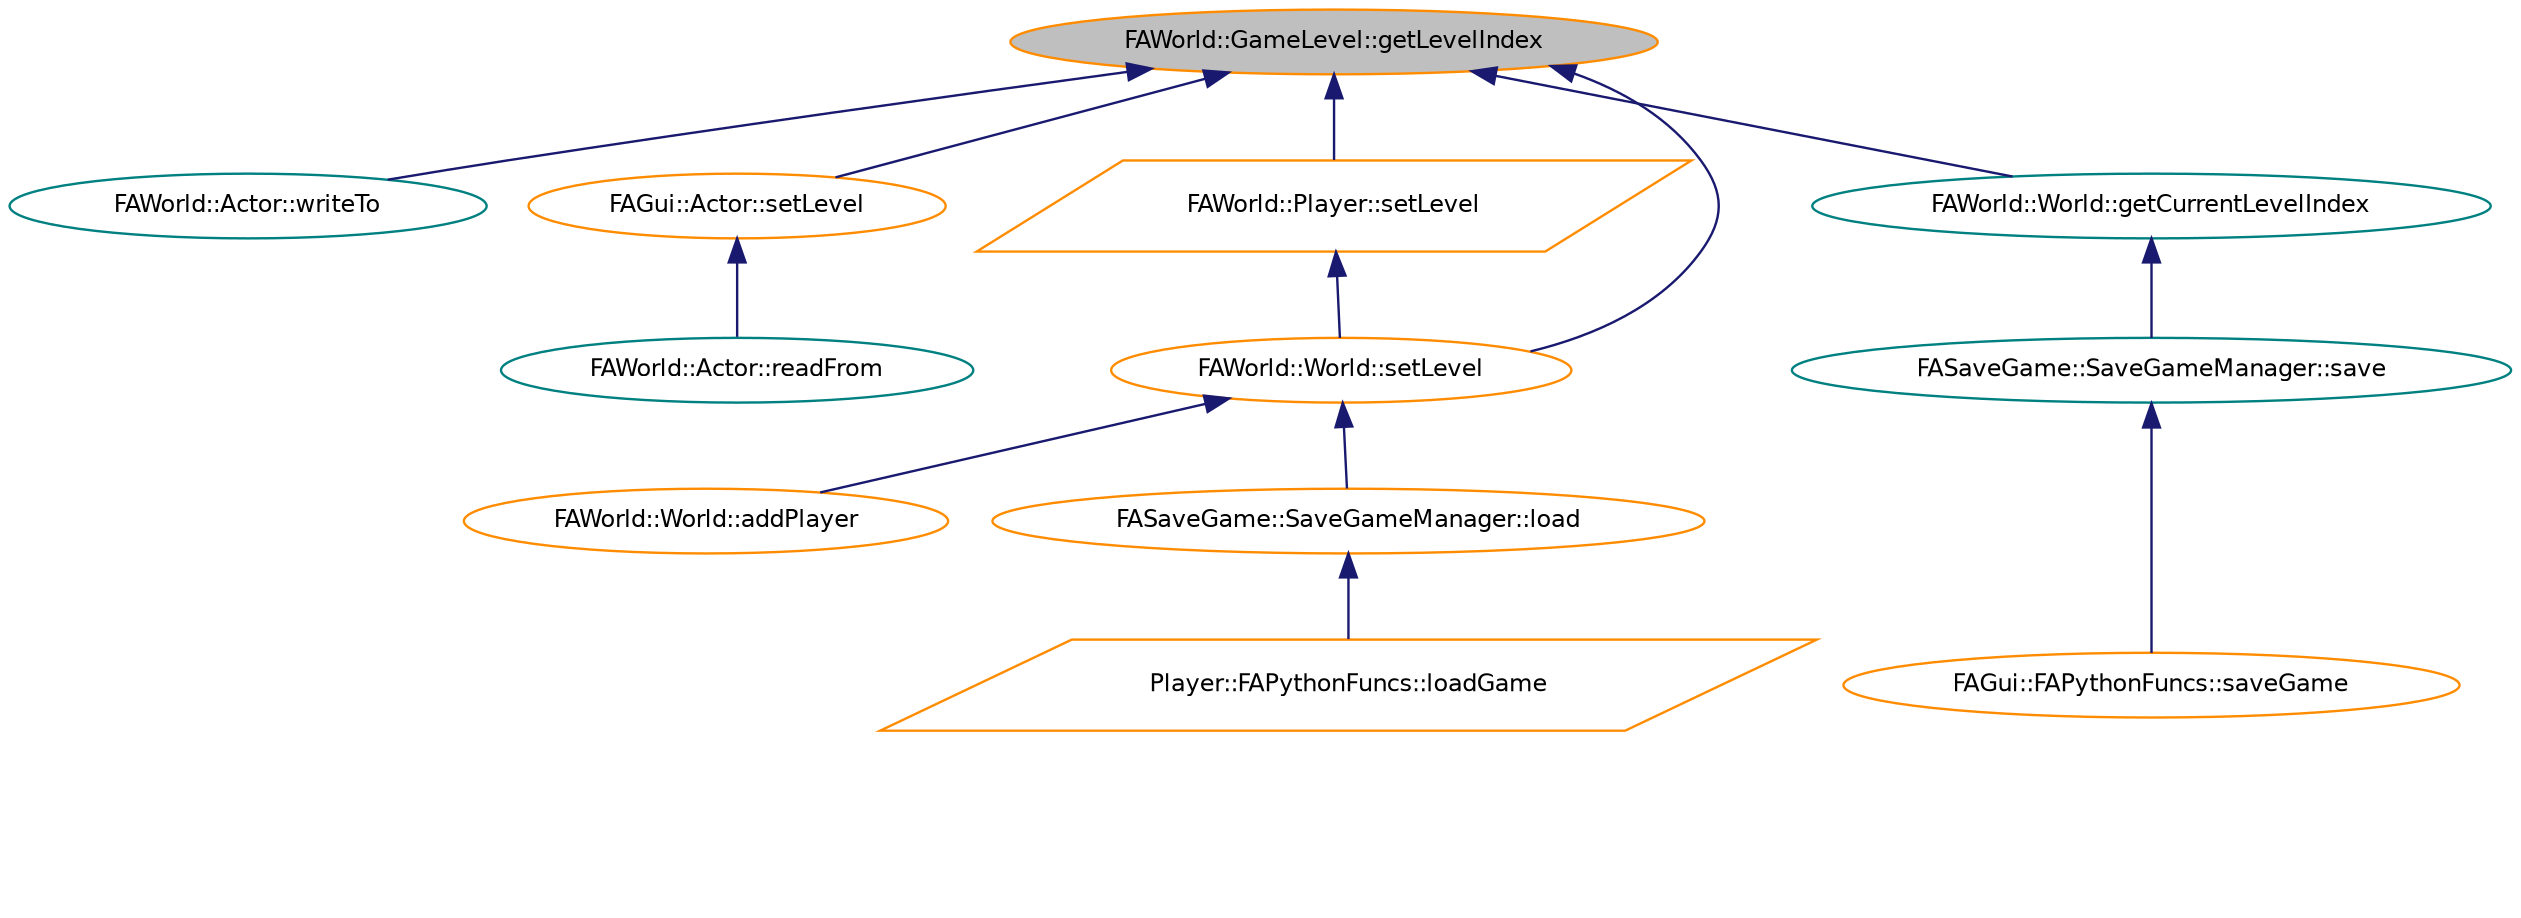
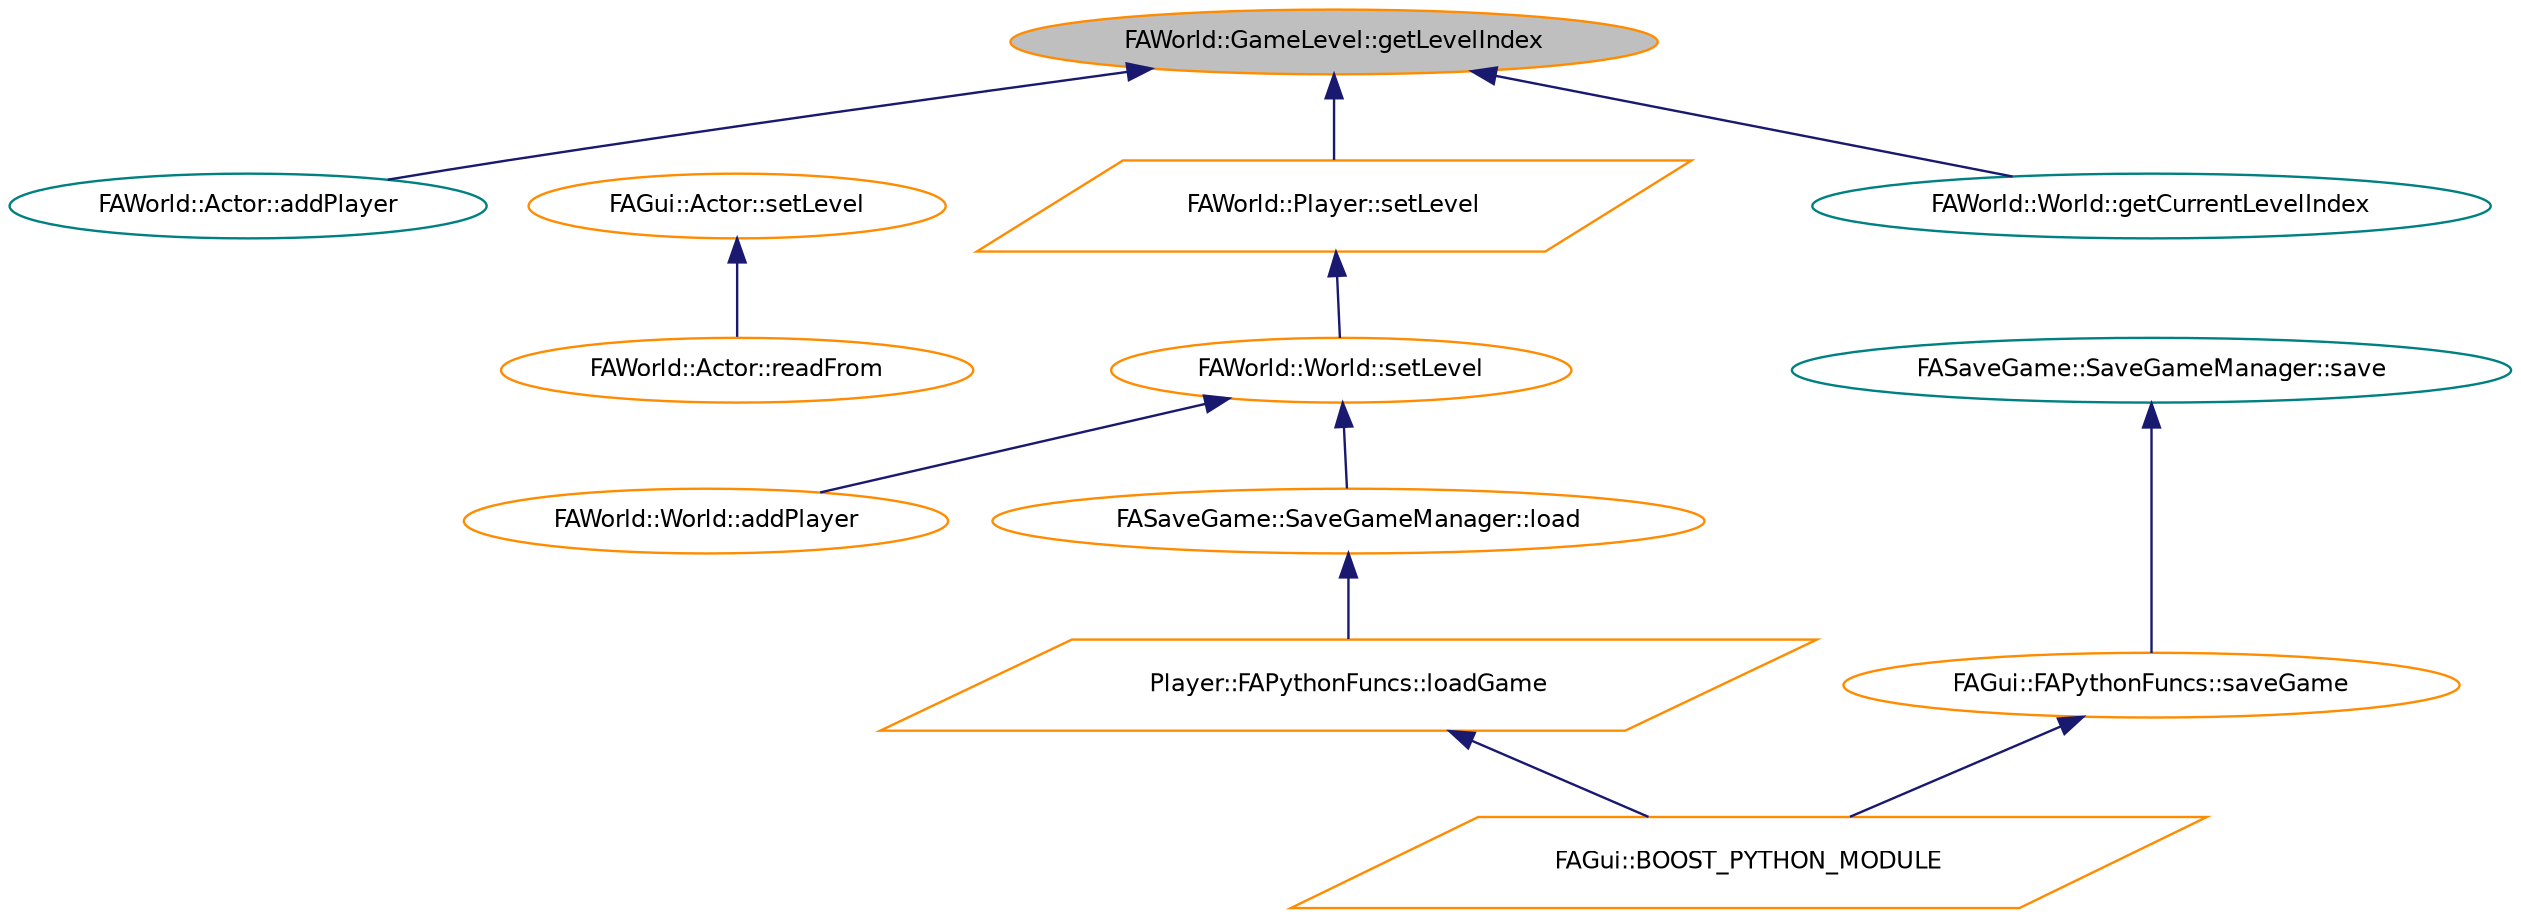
(1020, 128) -> none
(248, 206) -> (248, 206)
(1714, 228) -> none
(2152, 300) -> none
(737, 370) -> (737, 370)
none -> (1749, 863)
